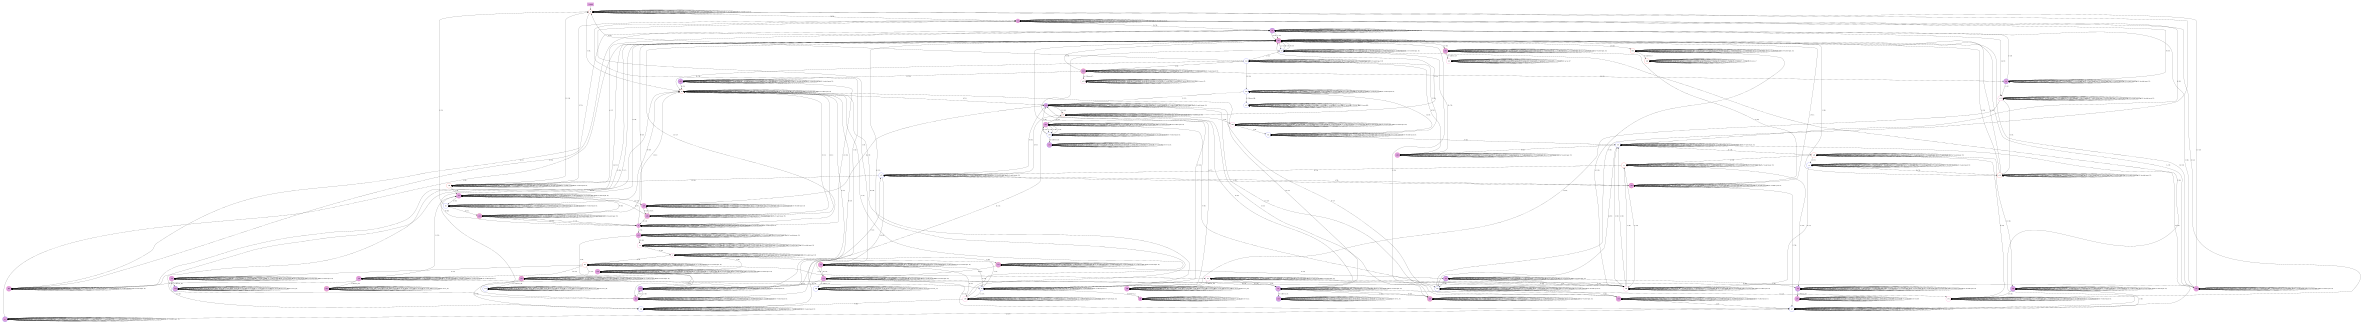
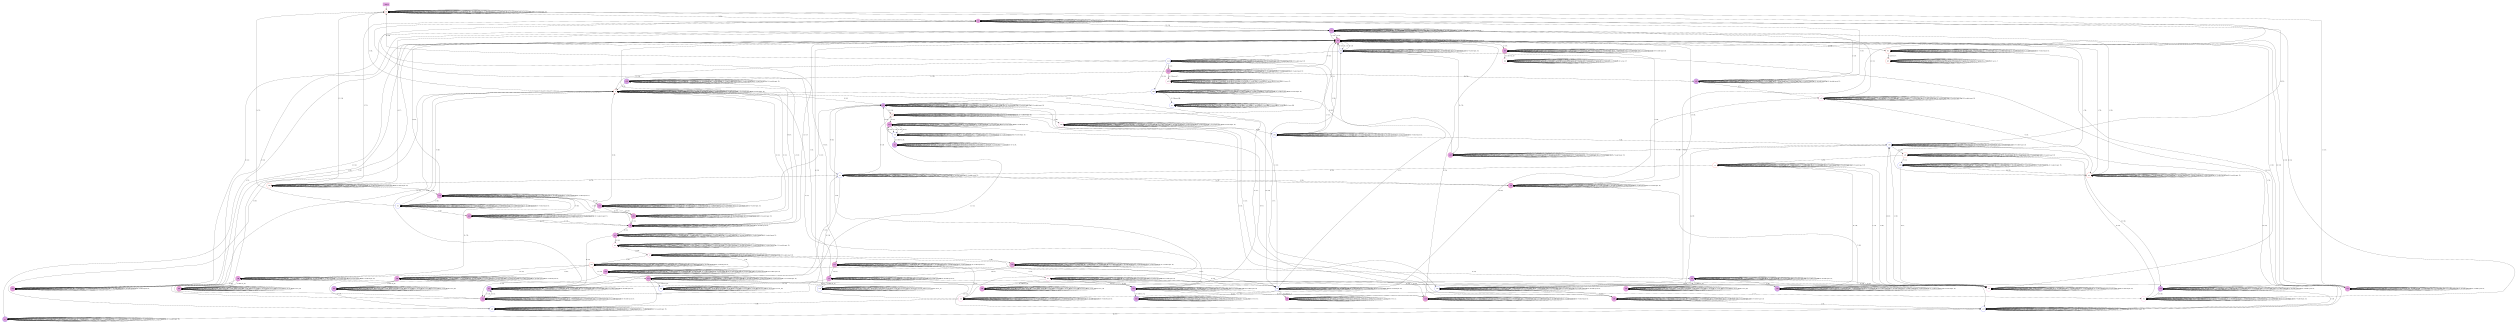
(1798, 293) -> (1664, 287)
